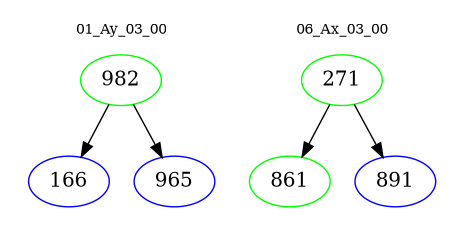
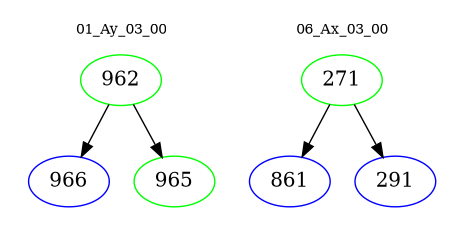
(121, 80) -> (121, 80)
(69, 181) -> (69, 181)
(174, 181) -> (174, 181)
(290, 181) -> (290, 181)
(395, 181) -> (395, 181)
